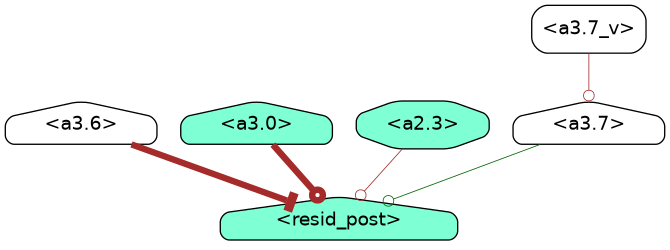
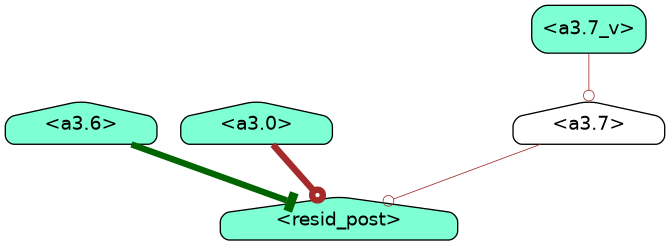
(589, 29) -> (589, 29)
(81, 125) -> (81, 125)
(423, 125) -> none
(209, 172) -> (209, 172)
(467, 172) -> (467, 172)
